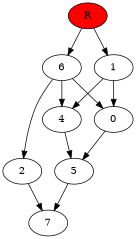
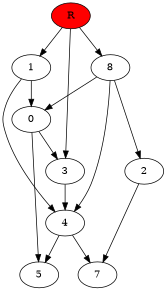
(62, 68) -> (110, 68)
none -> (65, 171)
(63, 194) -> (79, 246)
